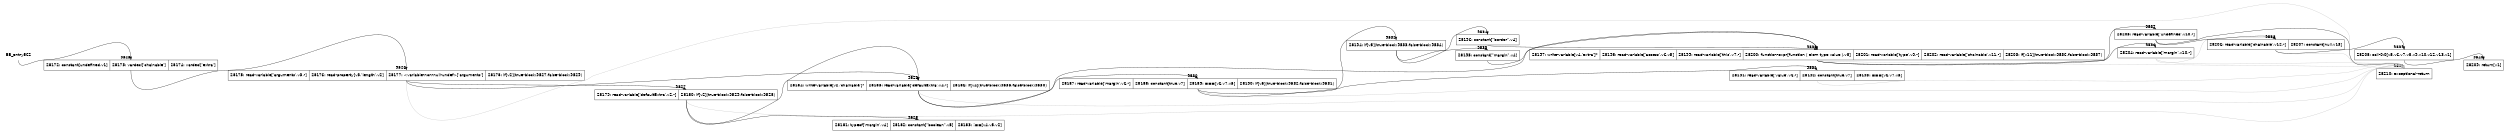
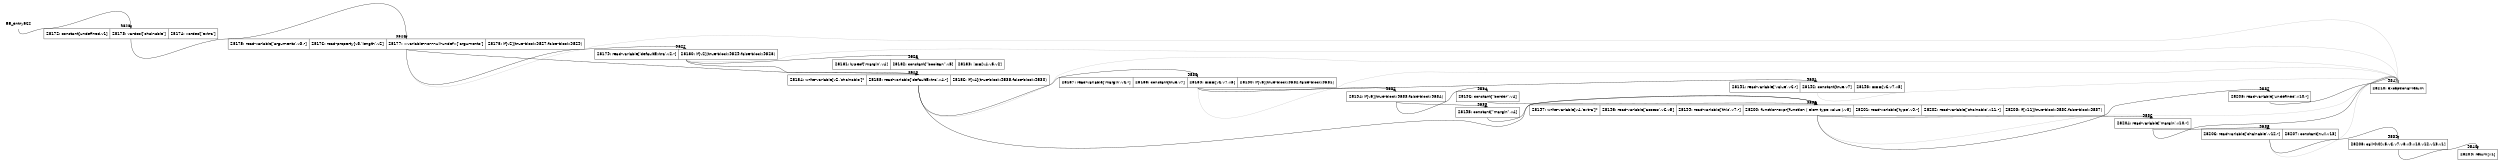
(2214, 39) -> none
(2203, 43) -> (2210, 129)
(2279, 63) -> (2280, 123)
